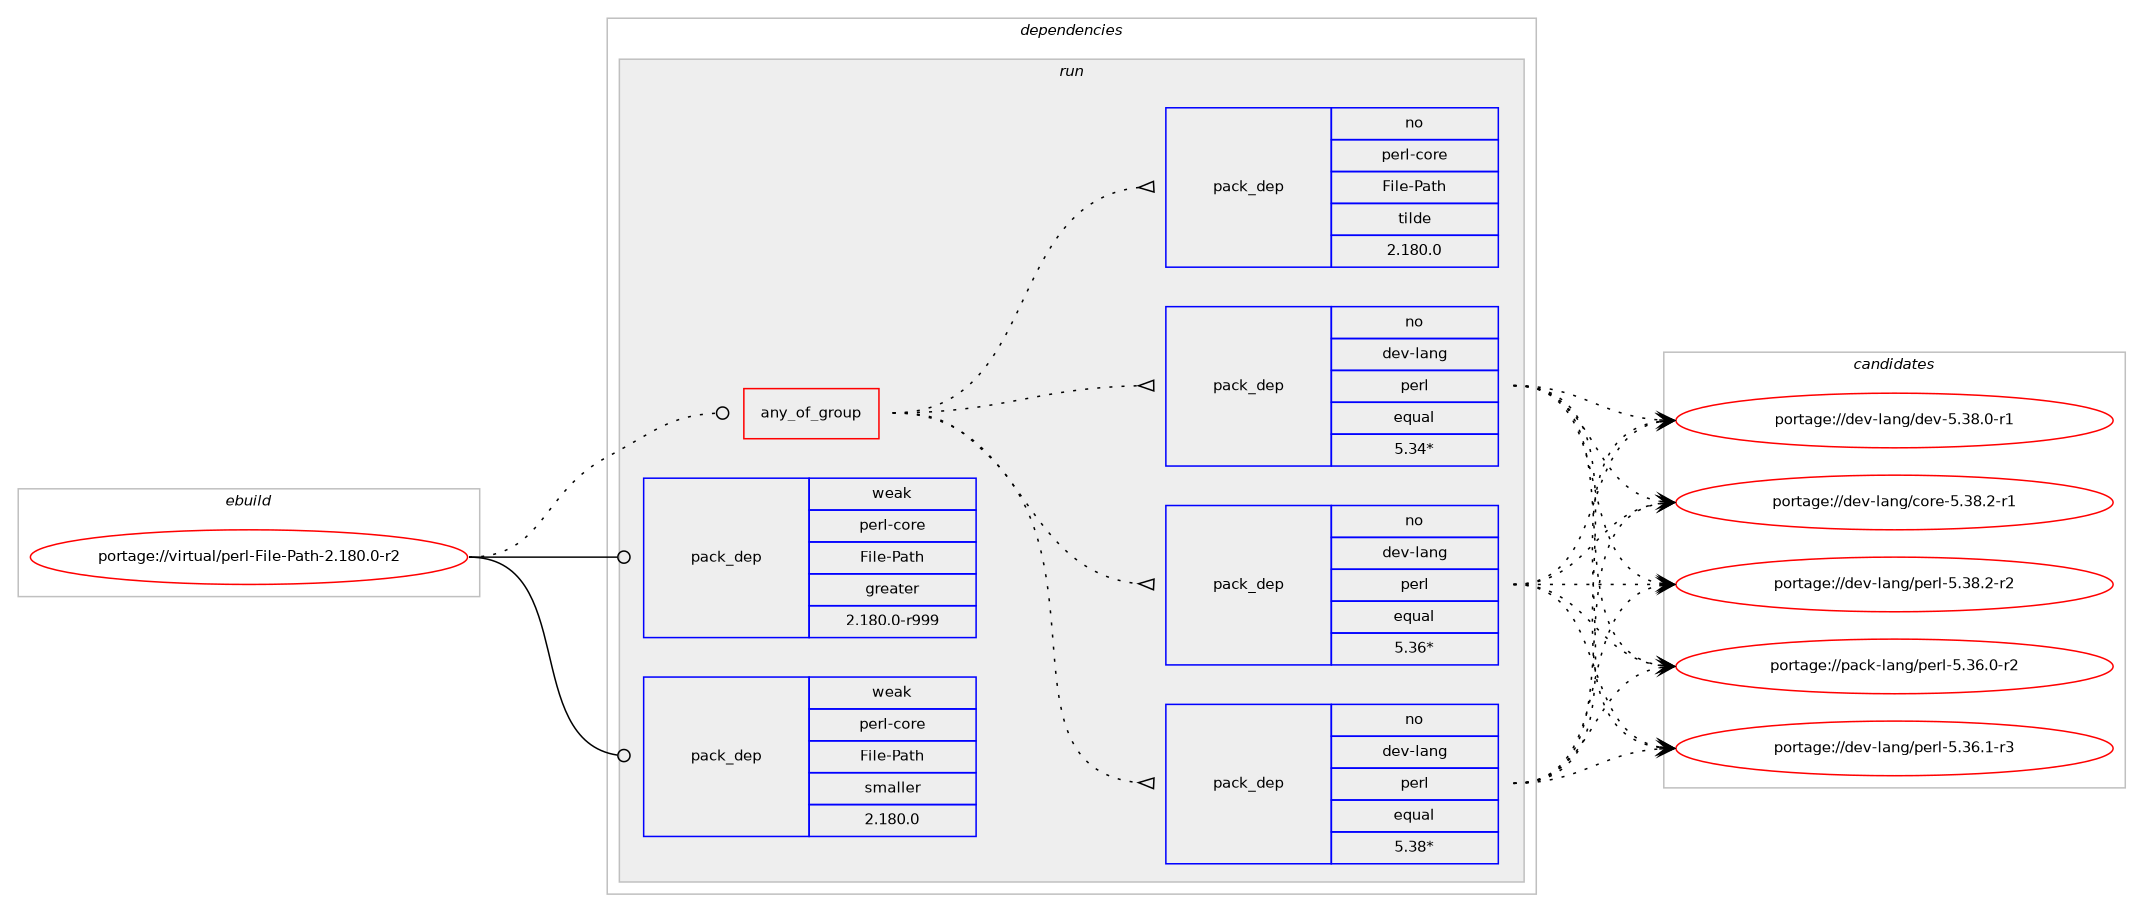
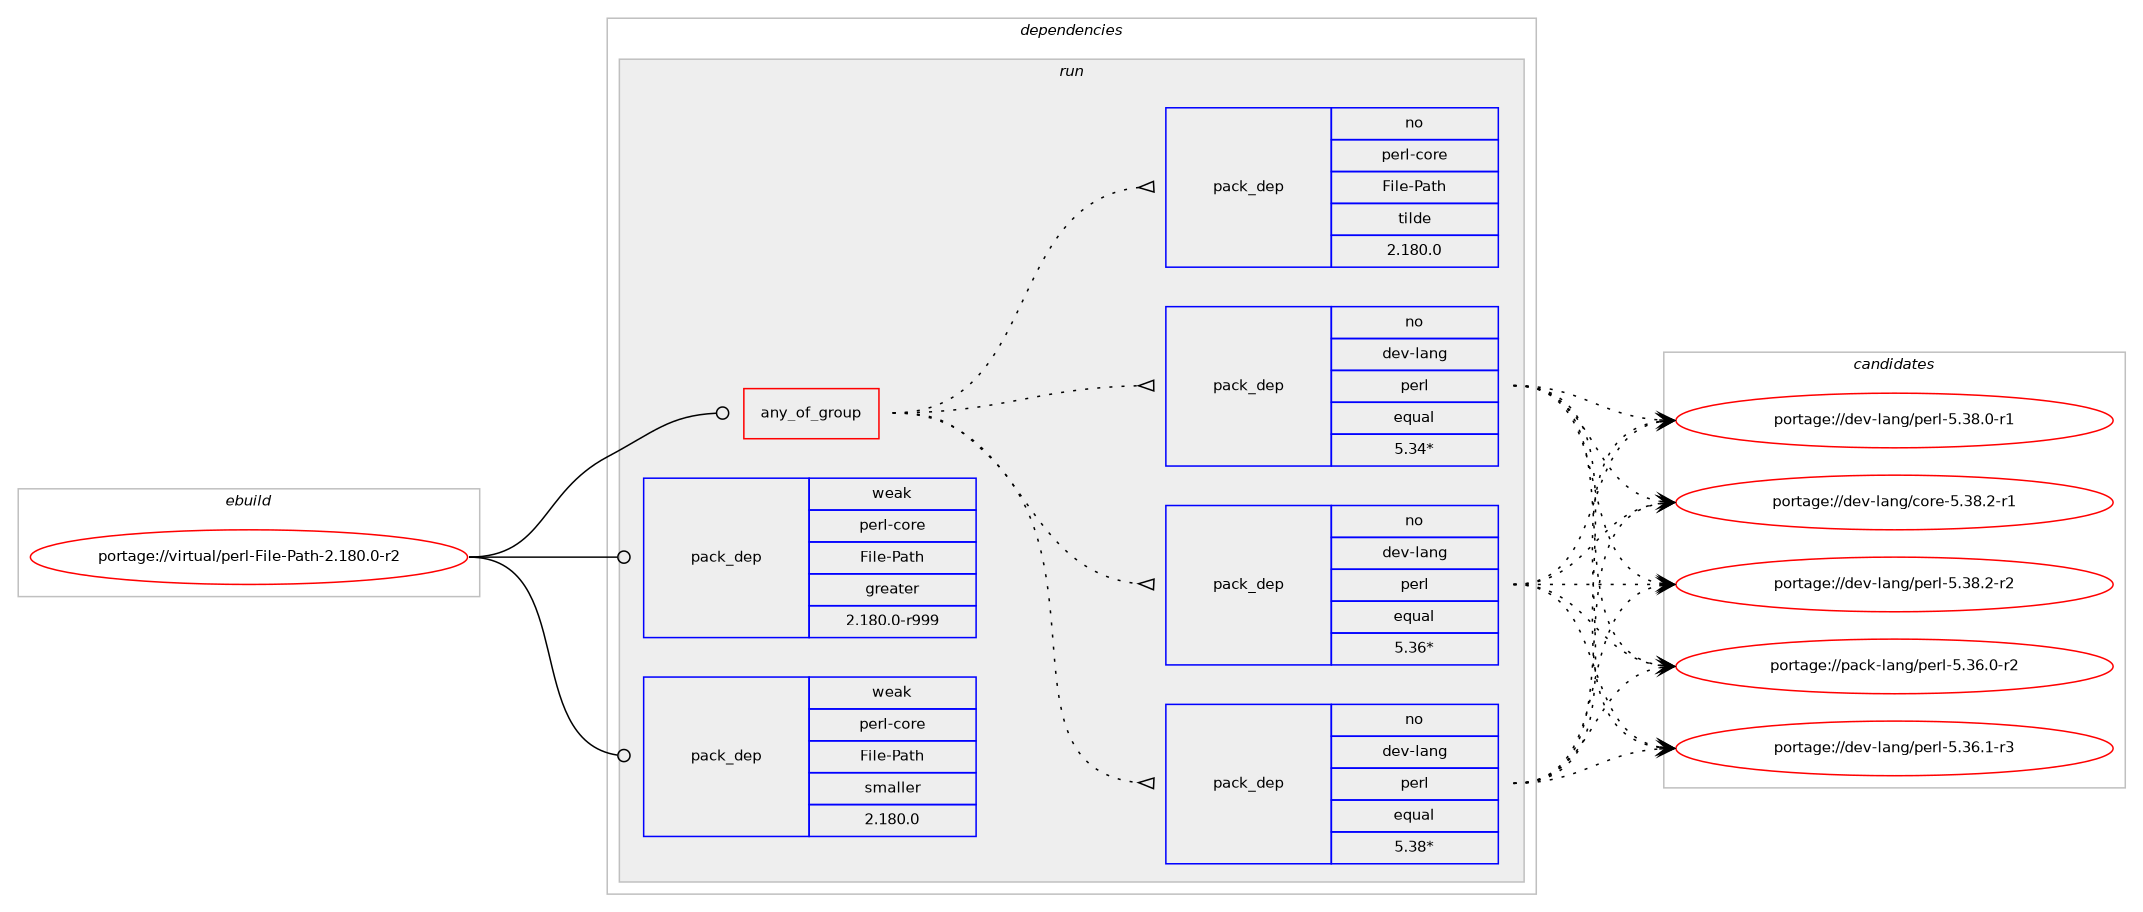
(1895, 421) -> (1895, 421)
(583, 473) -> (583, 473)
